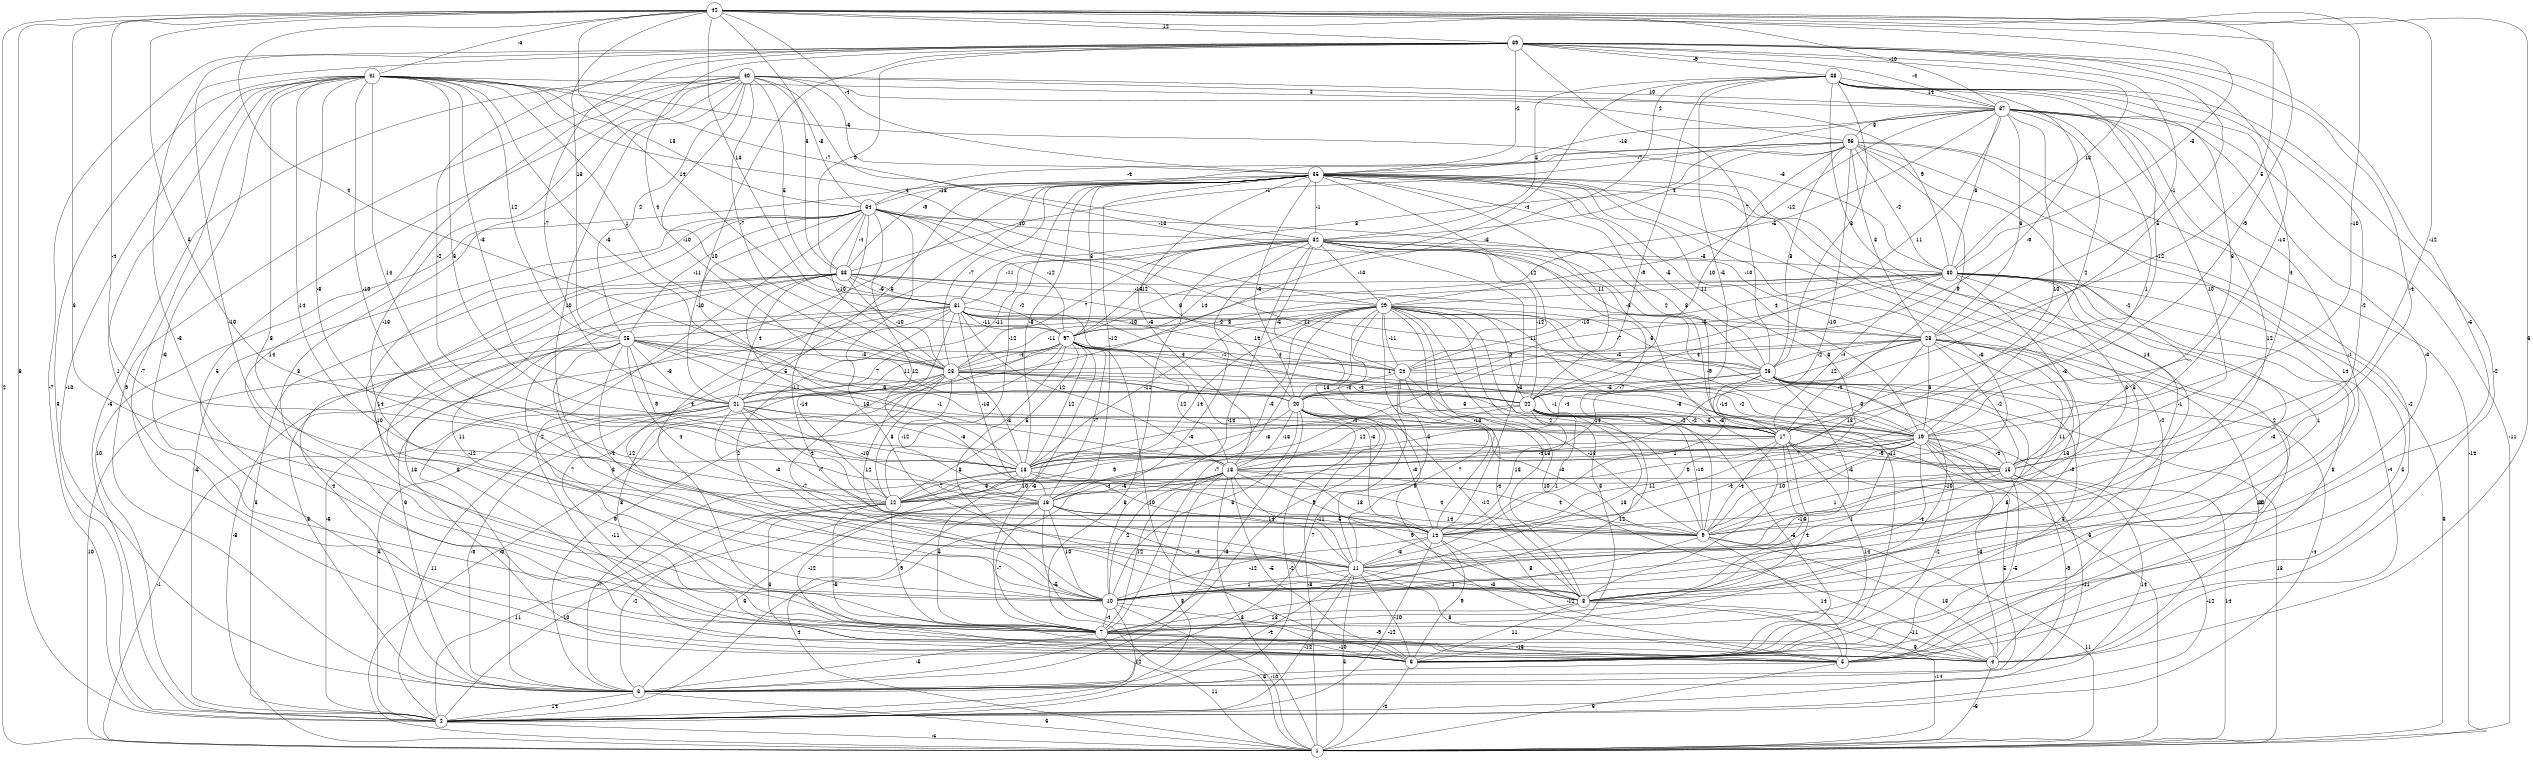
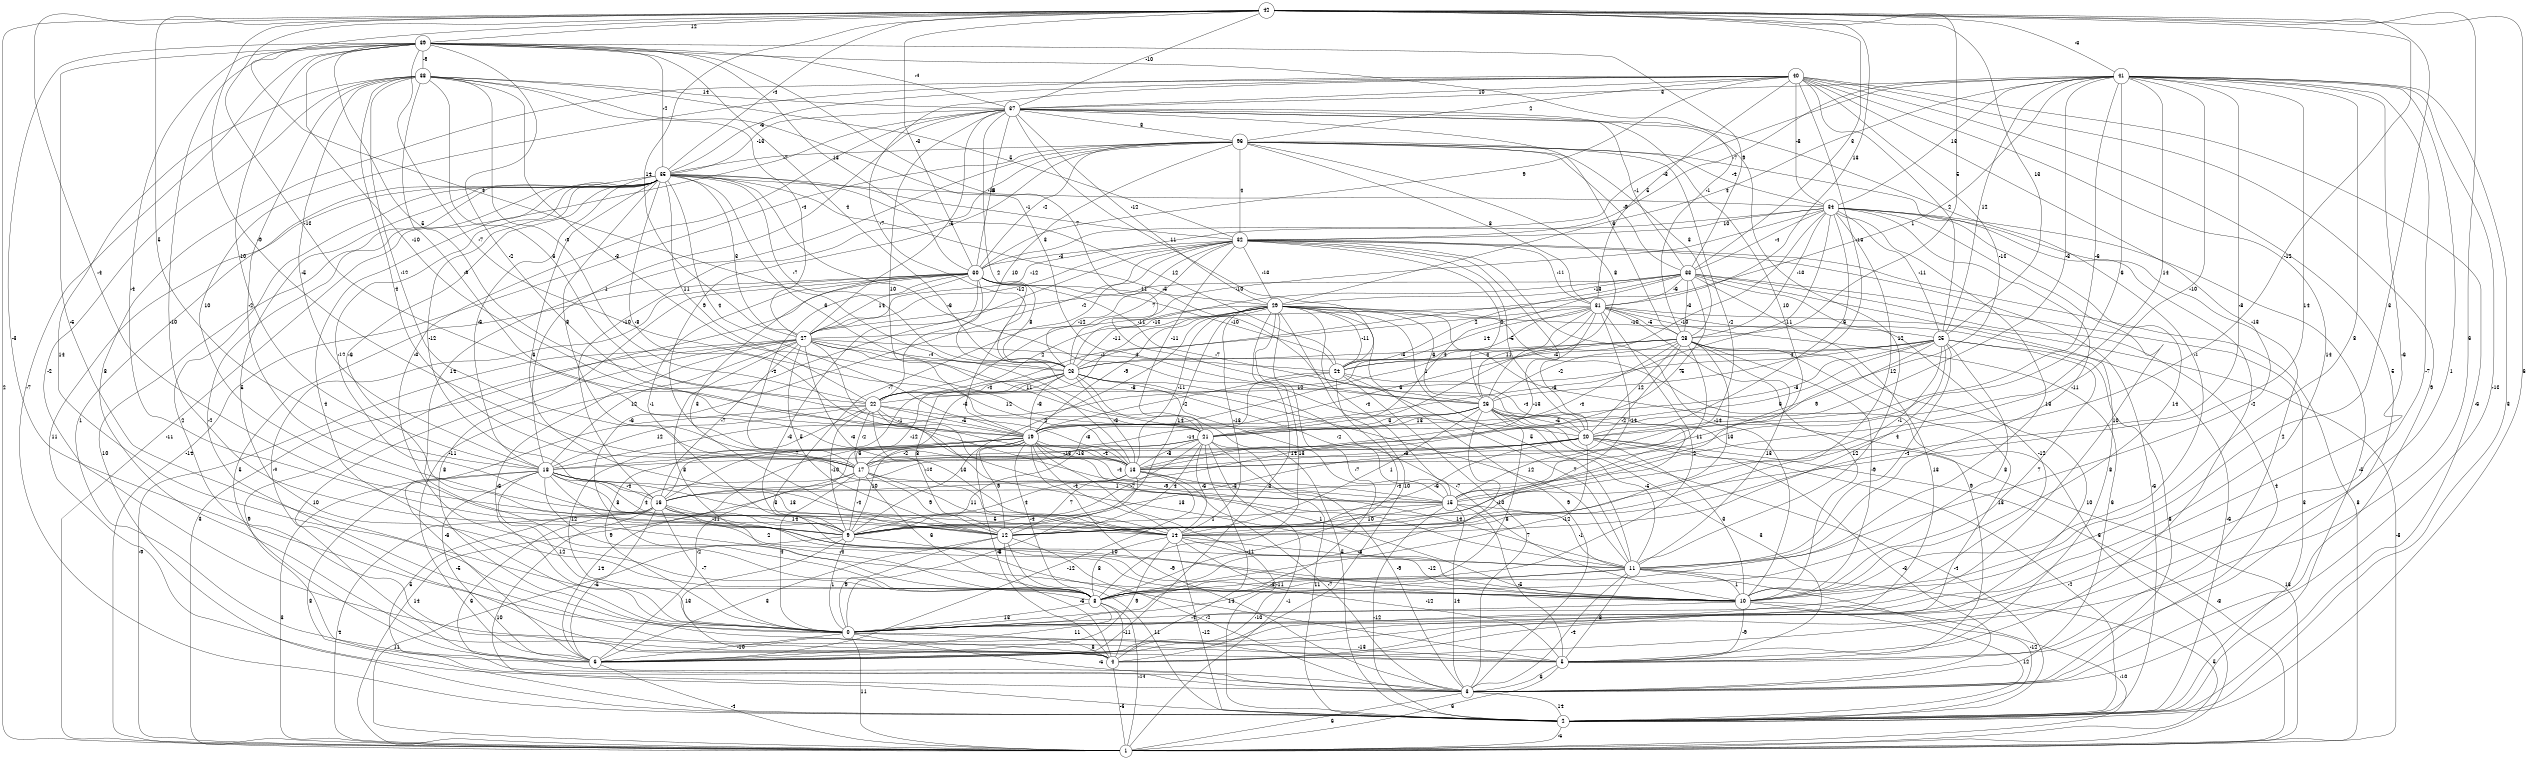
(1066, 339) -> (804, 339)
(1367, 402) -> (935, 446)
(1101, 633) -> (848, 633)
(94, 734) -> none
